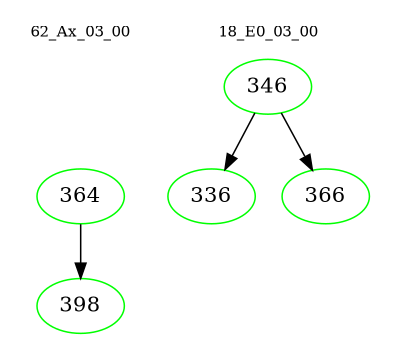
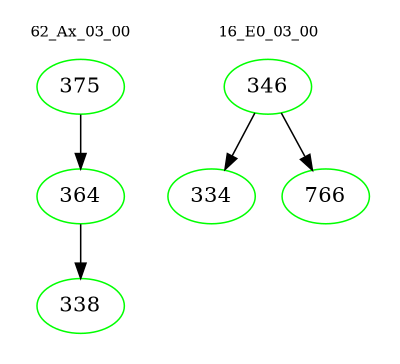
(269, 33) -> (269, 33)
none -> (81, 87)
(212, 196) -> (212, 196)
(326, 196) -> (326, 196)
(81, 306) -> (81, 306)
